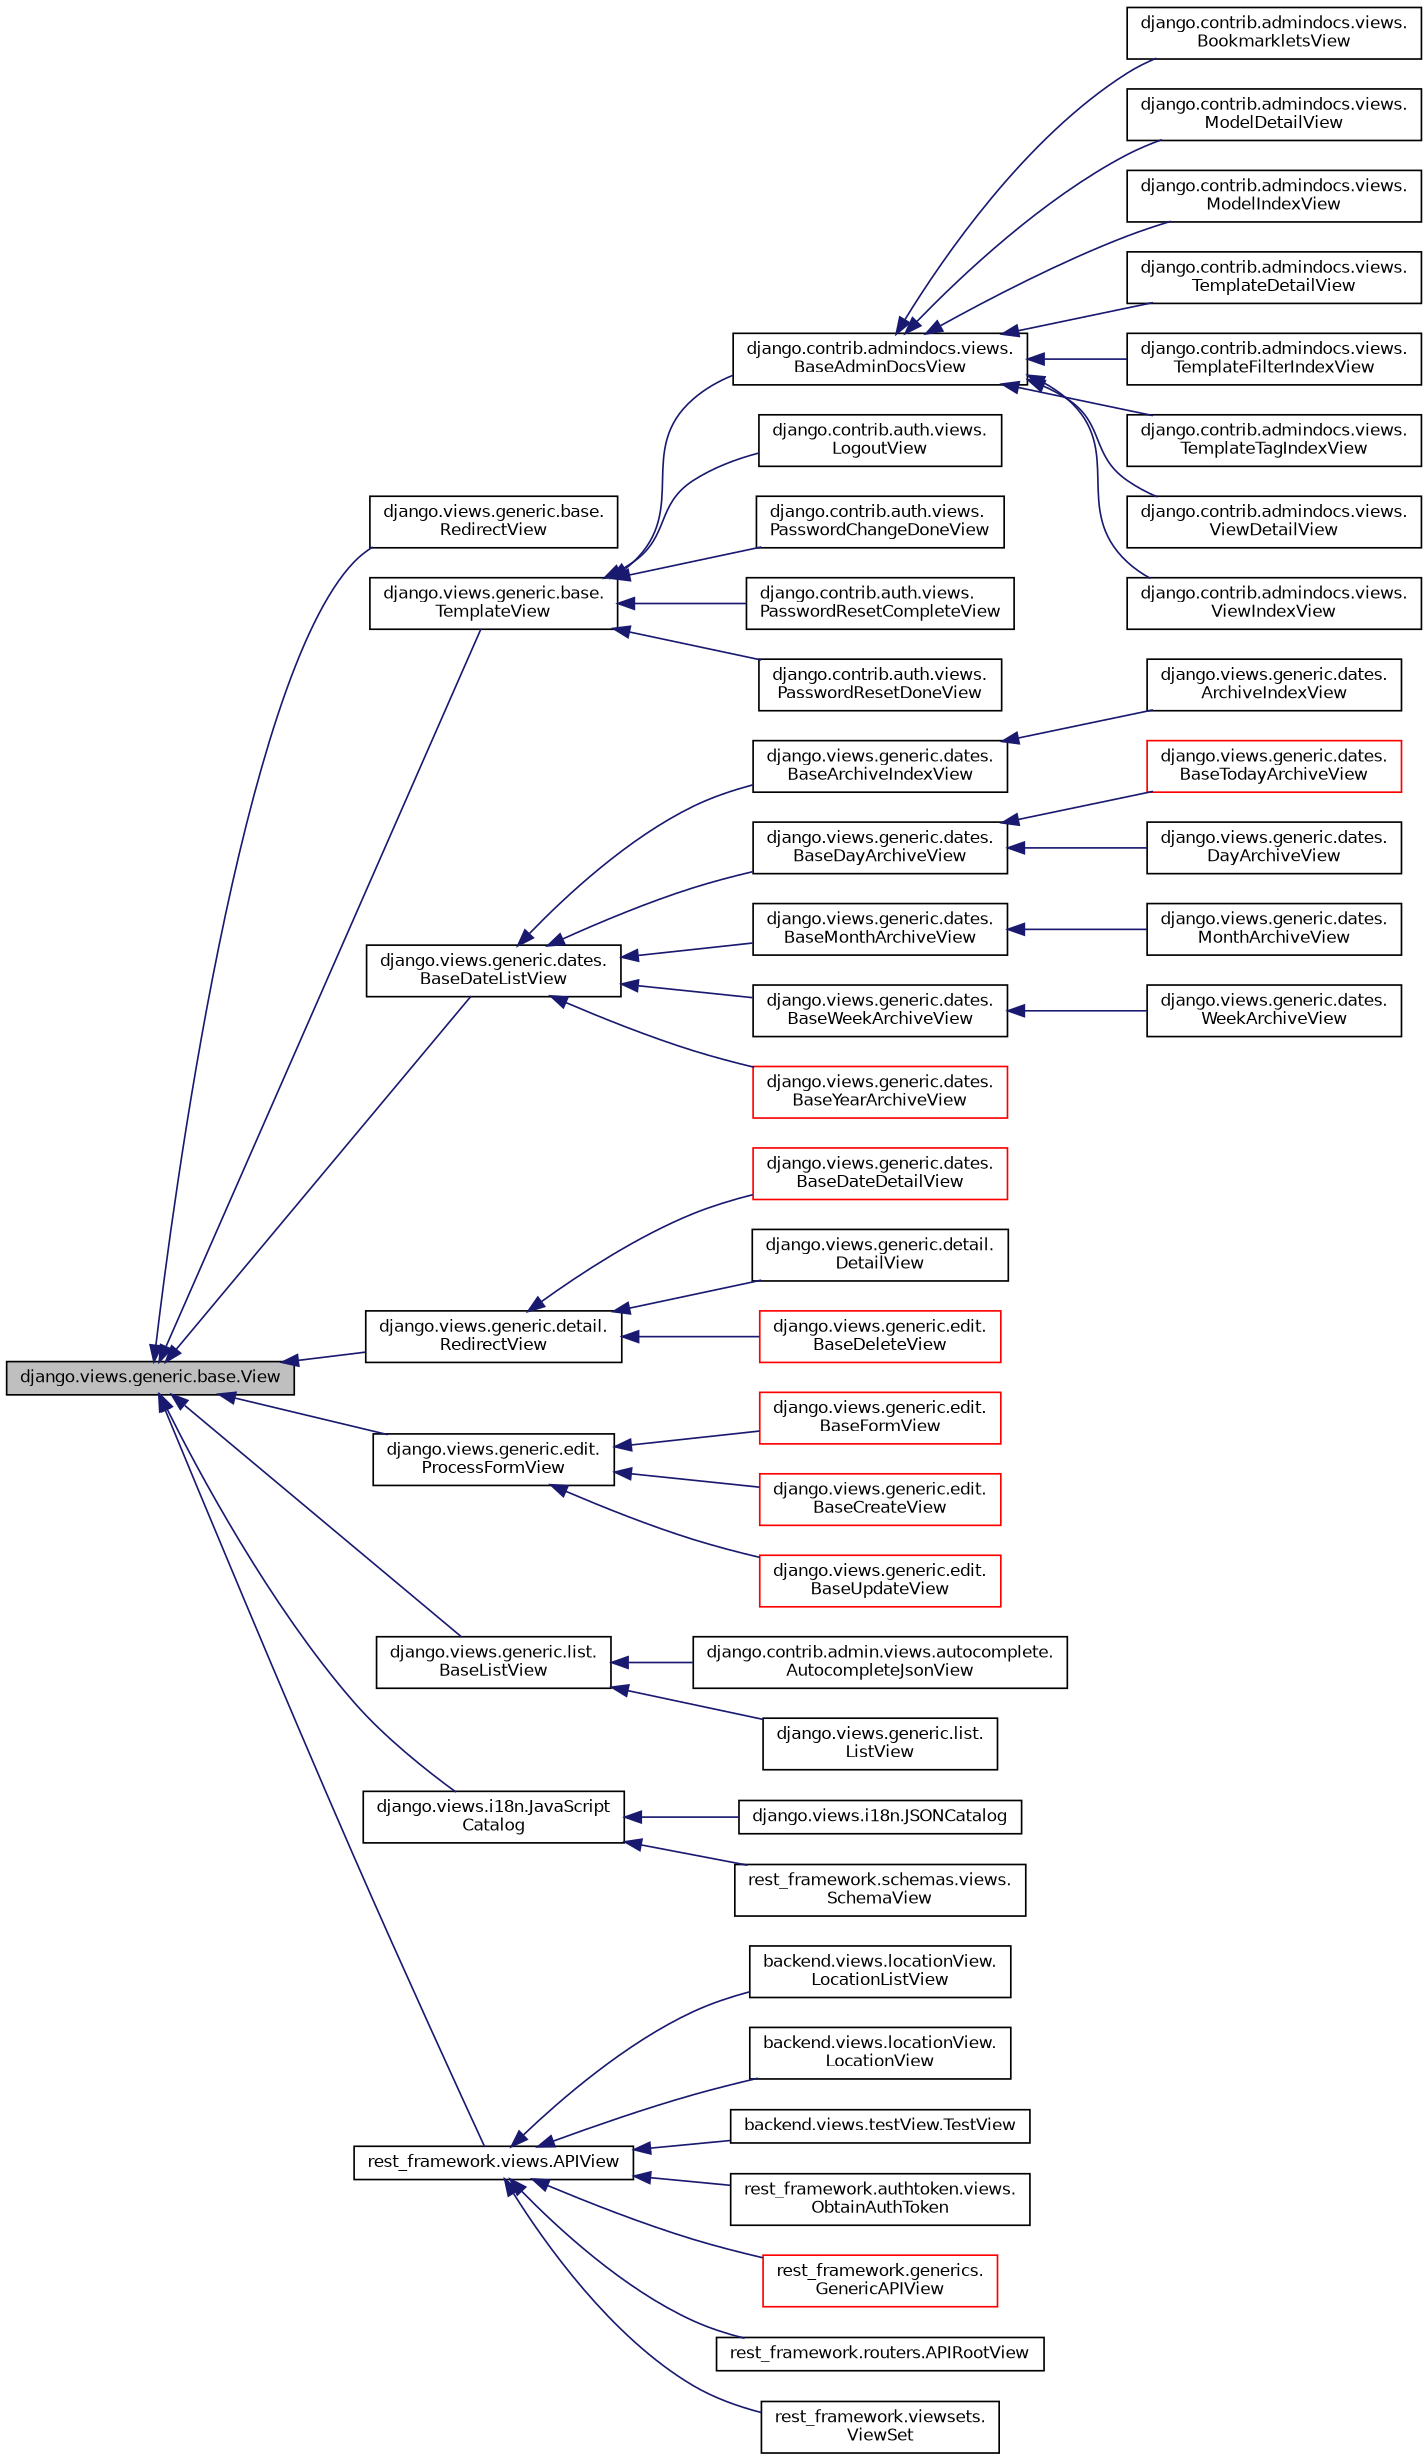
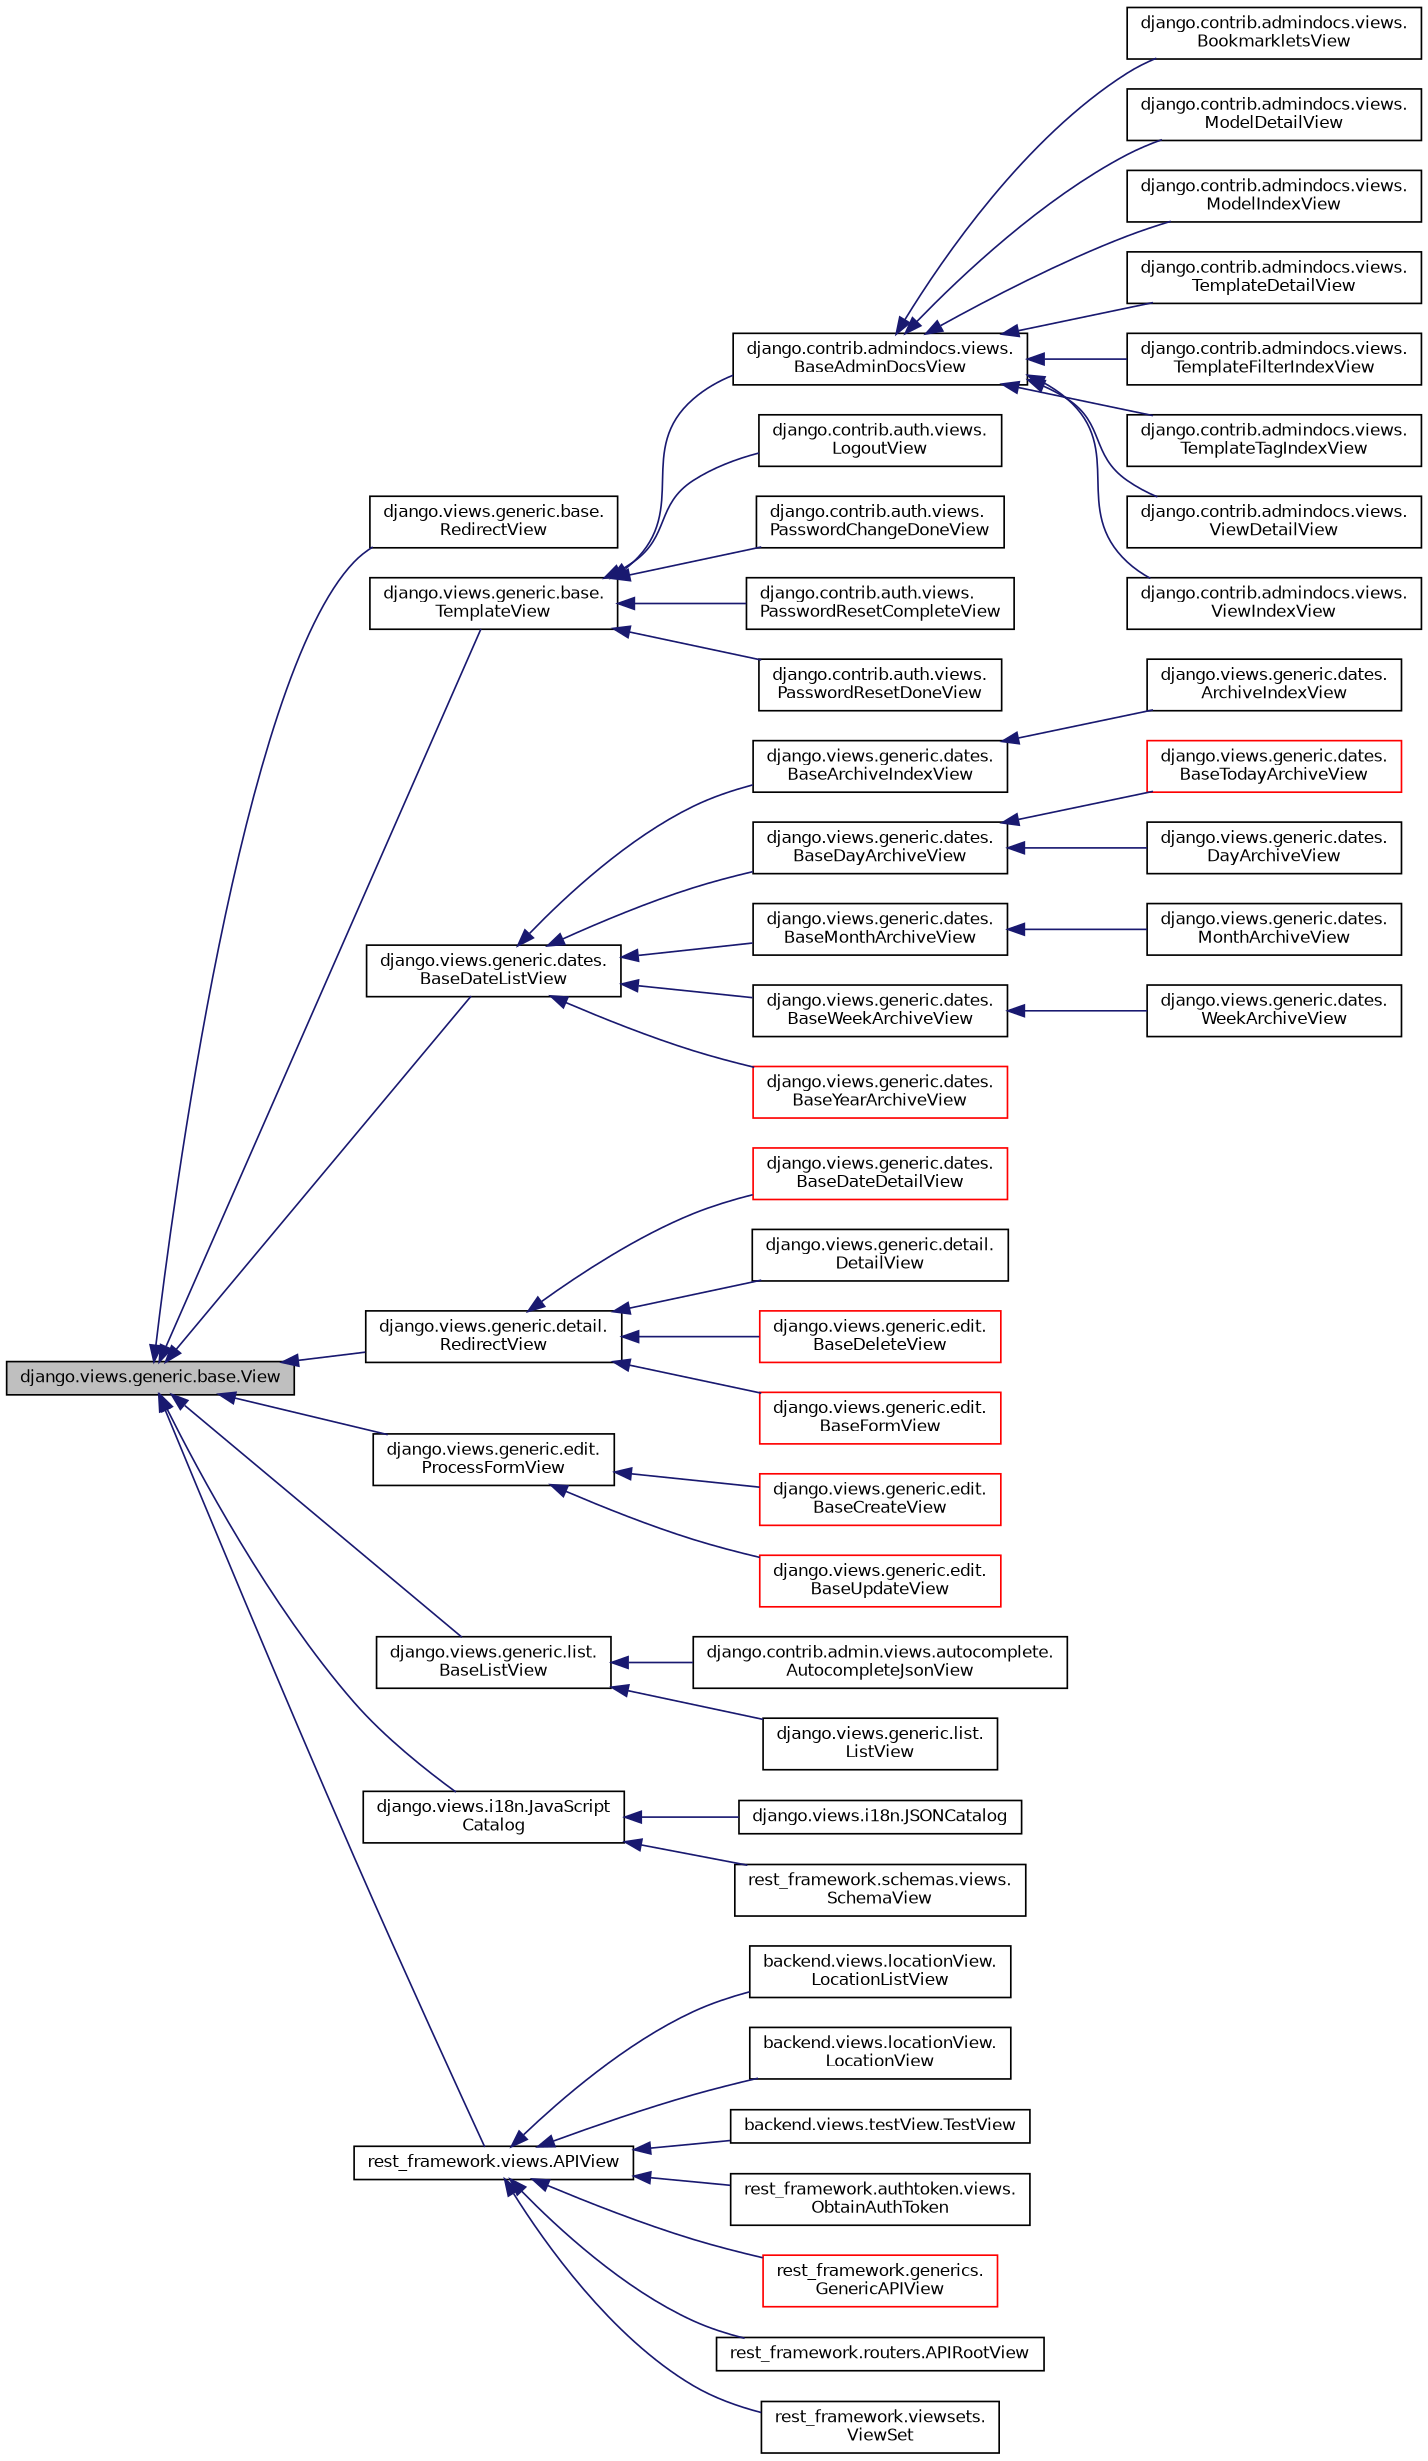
(696, 1438) -> (696, 1379)
